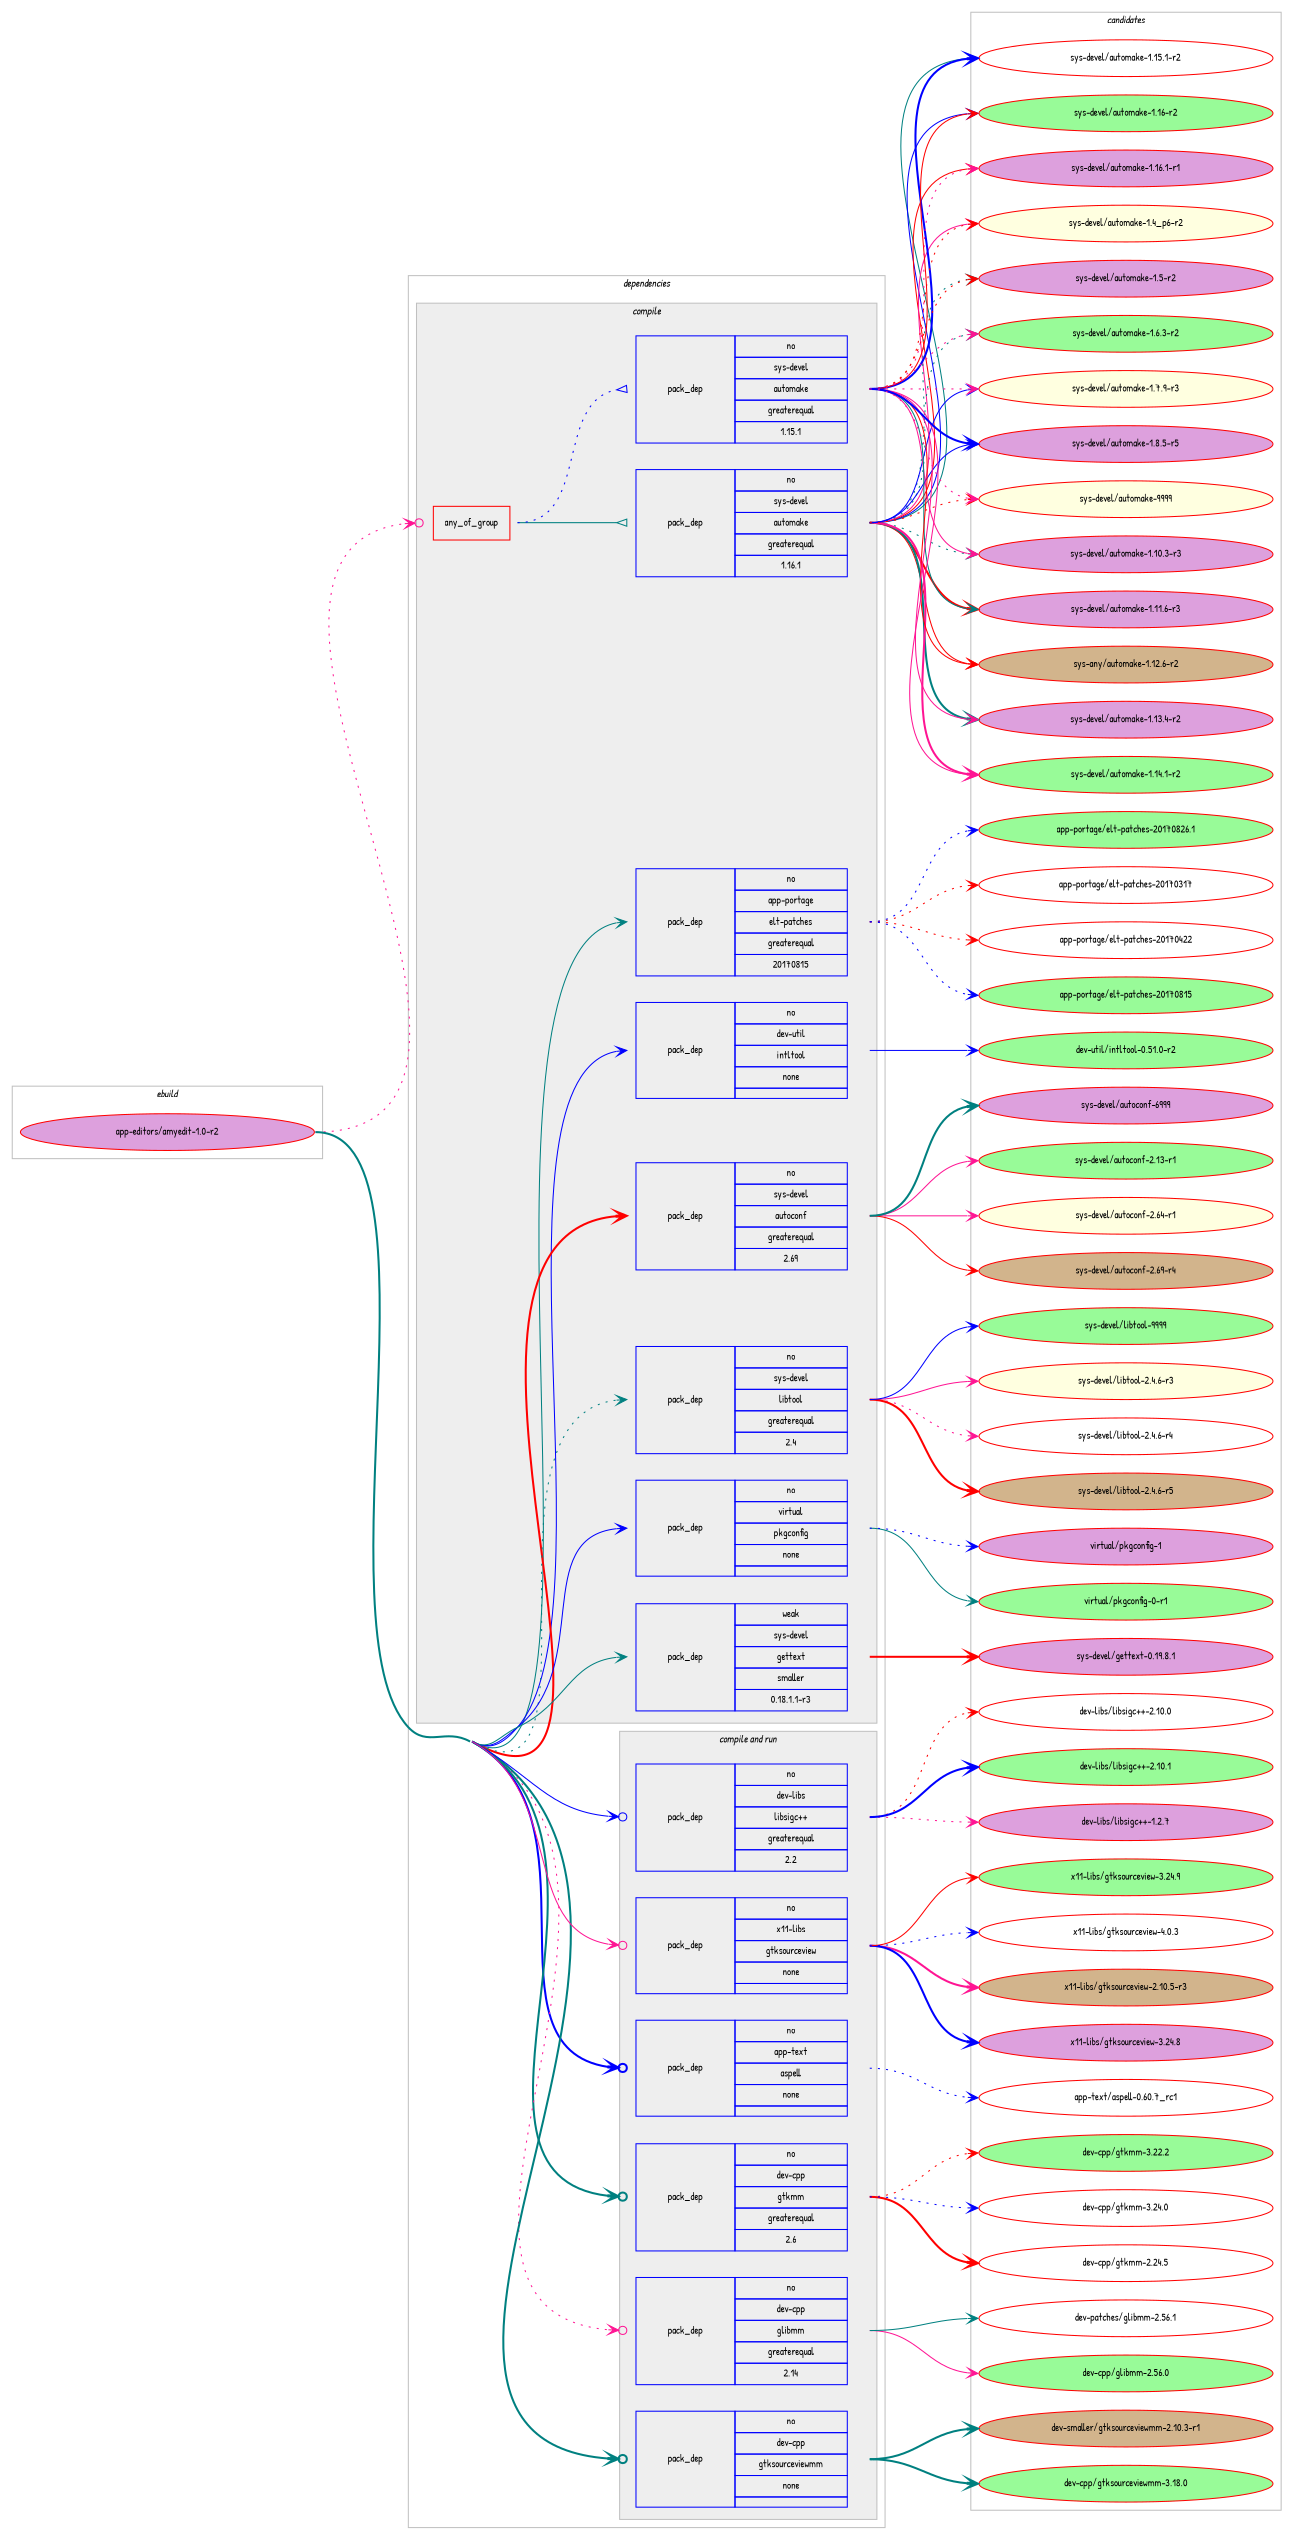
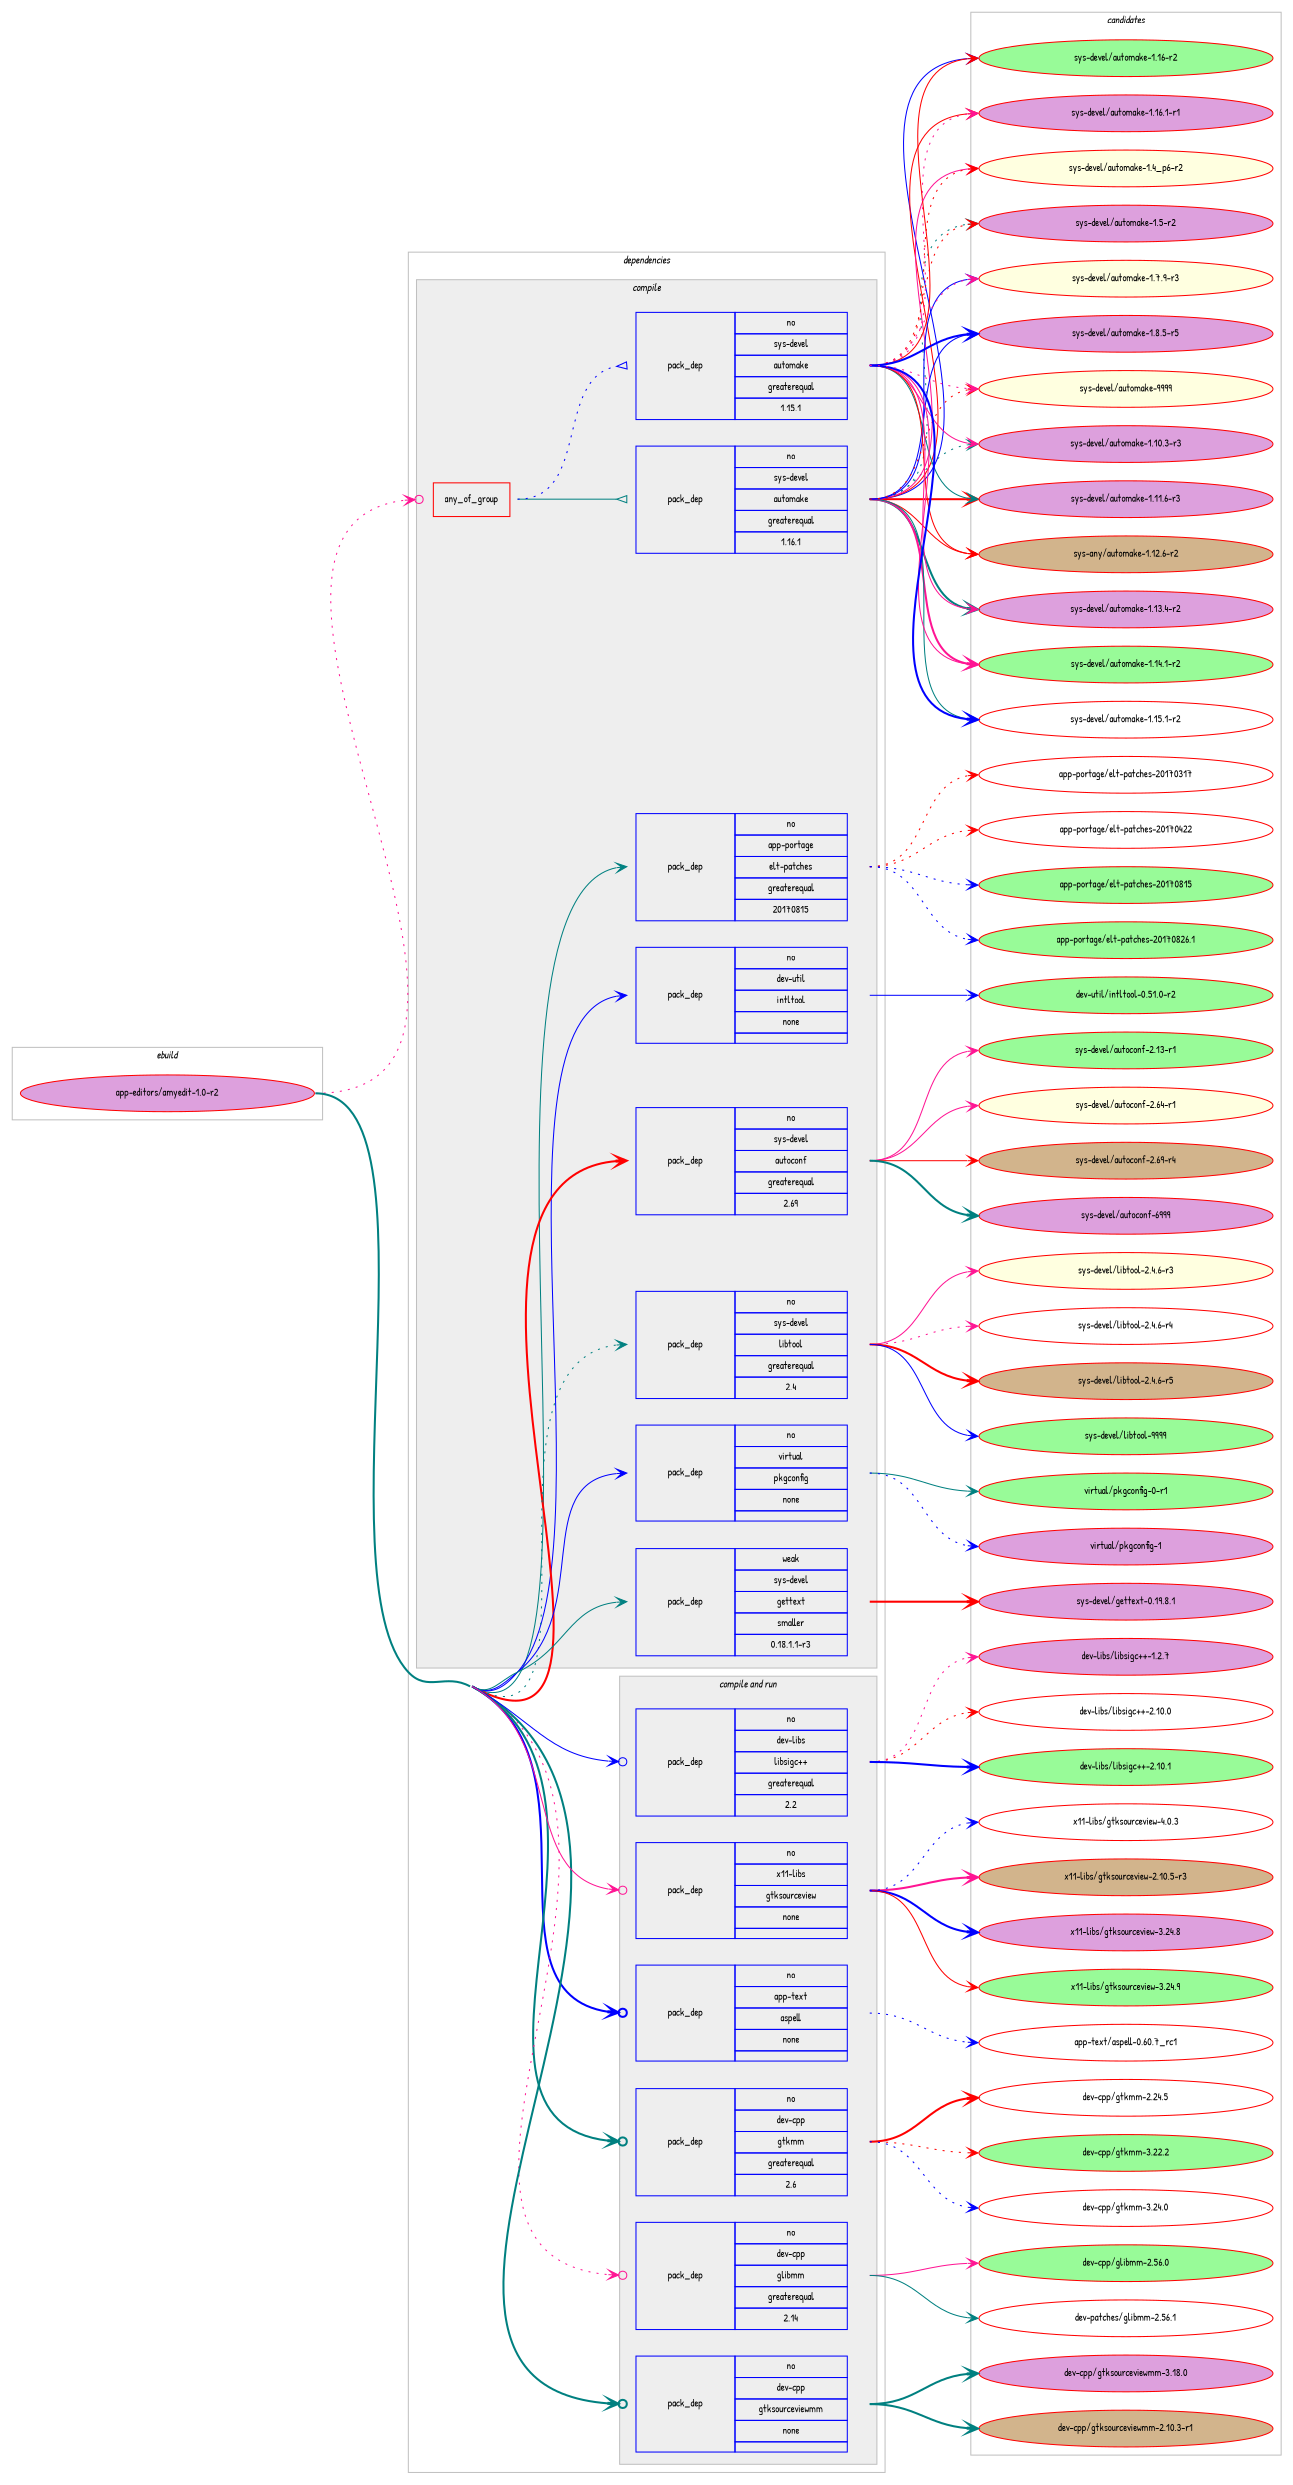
(1126, 334) -> none
(1126, 2429) -> (1126, 2429)
(1126, 2484) -> (1126, 2373)
